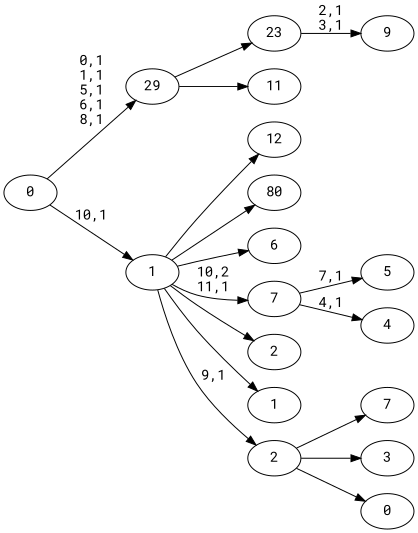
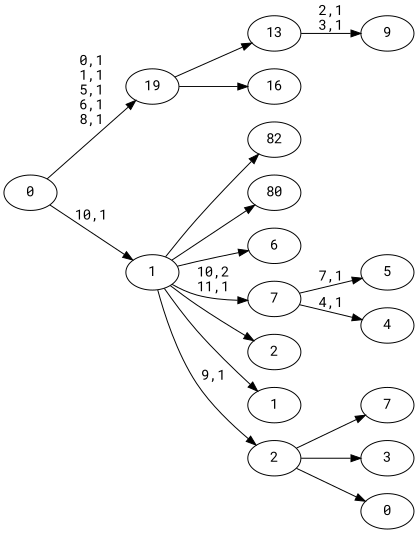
(274, 33) -> (274, 33)
(152, 87) -> (152, 87)
(274, 87) -> (274, 87)
(274, 140) -> (274, 140)
